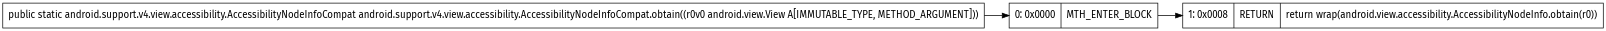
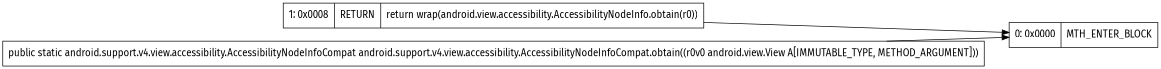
(1167, 16) -> (853, 27)
